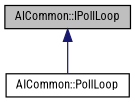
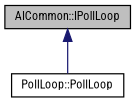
(68, 85) -> (68, 85)
